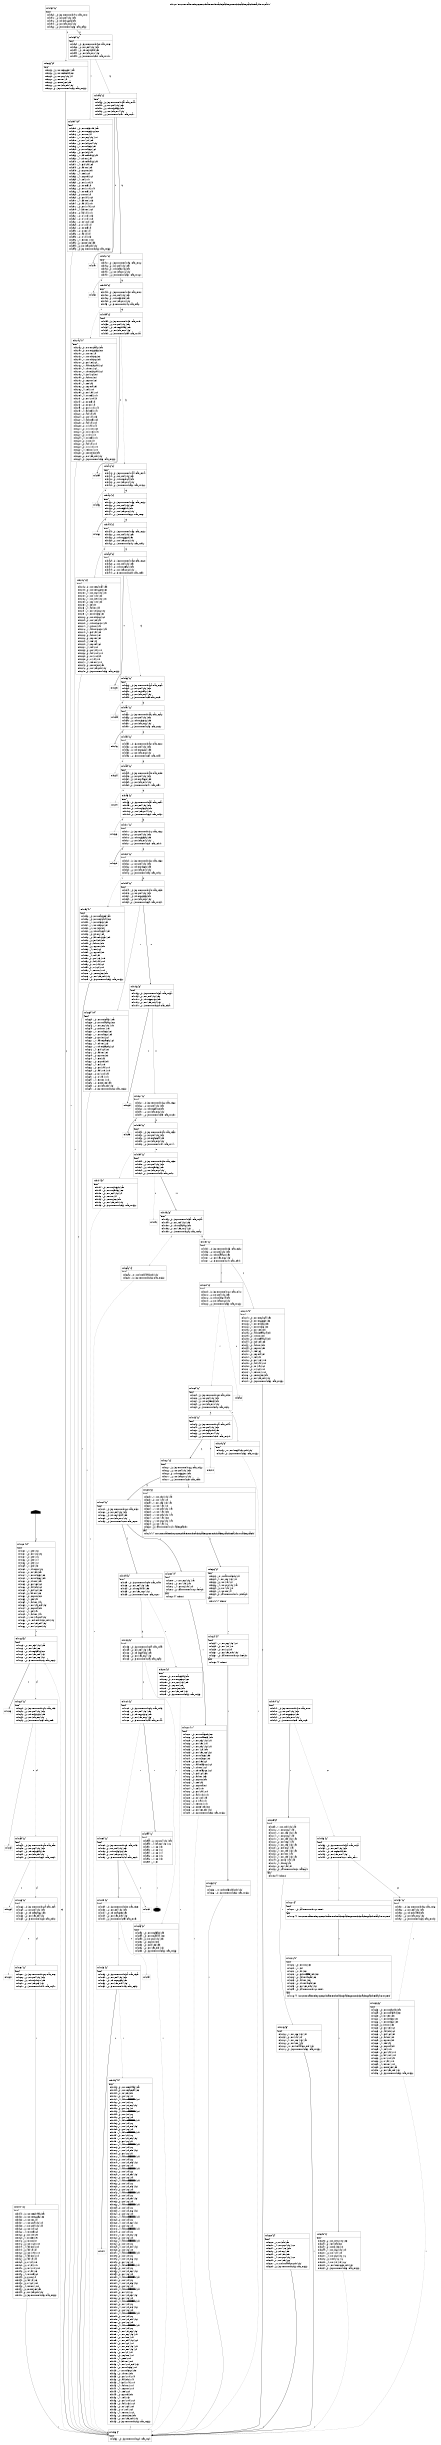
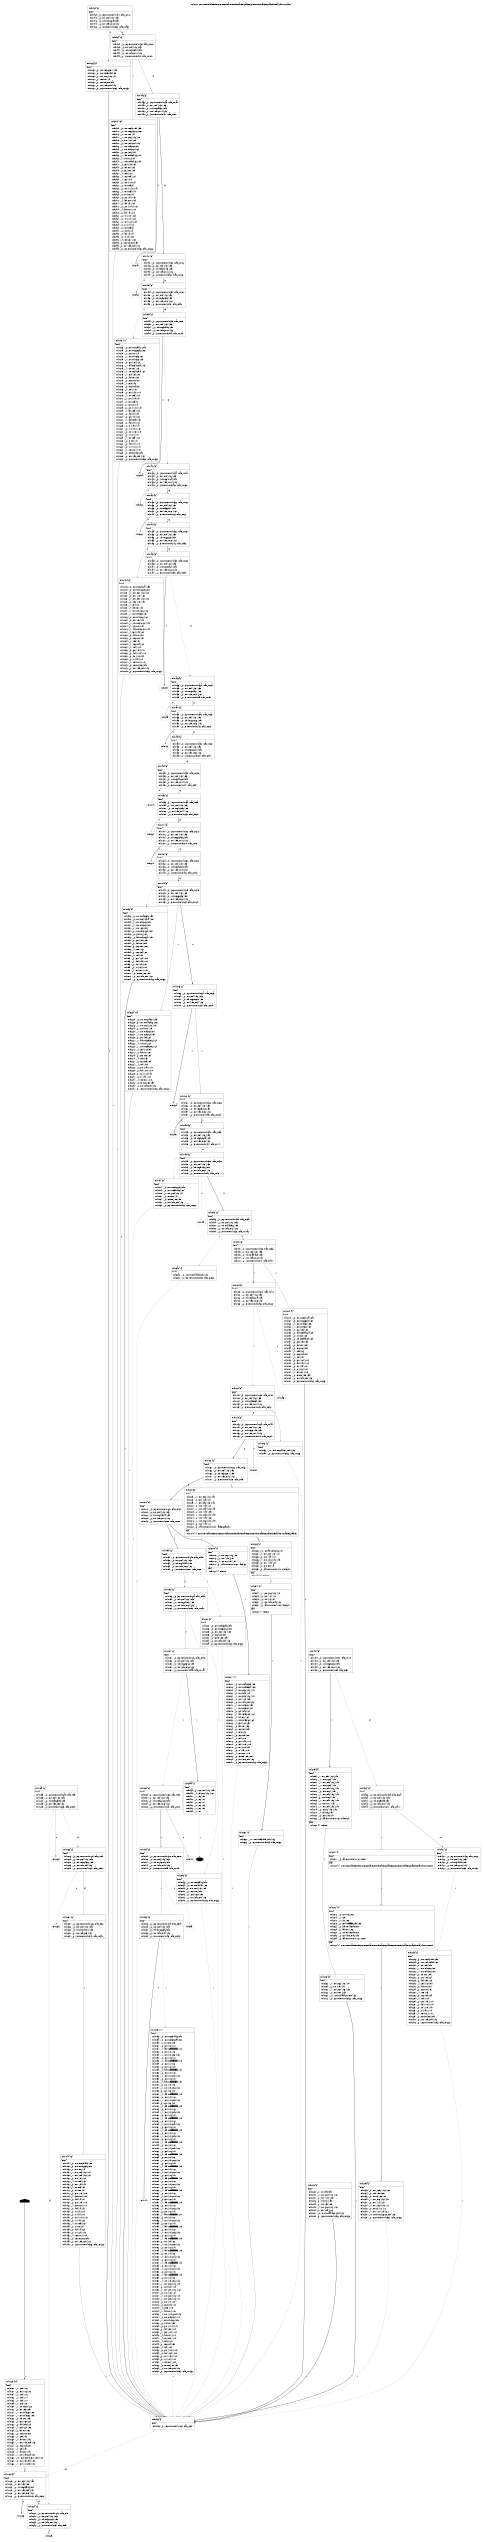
(114, 776) -> none
(36, 1779) -> (49, 2156)
